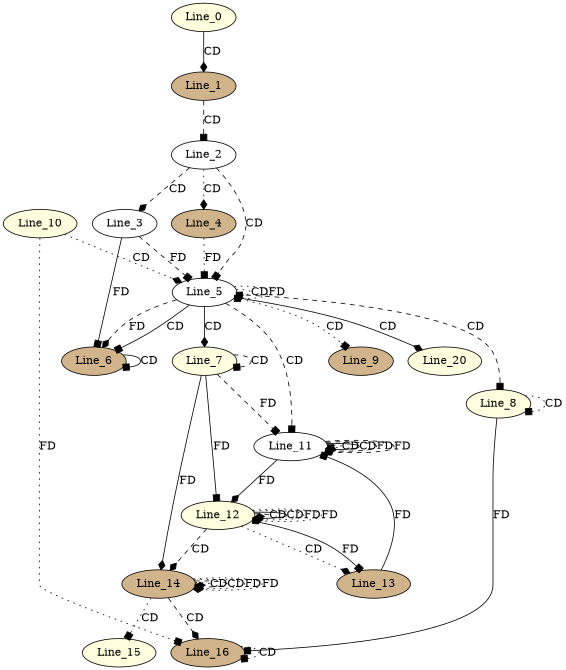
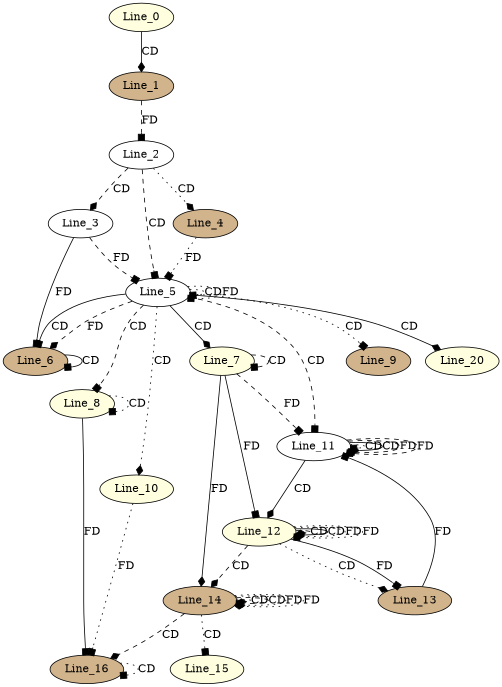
(212, 121) -> (150, 121)
(124, 259) -> (150, 386)
(267, 481) -> (303, 489)
